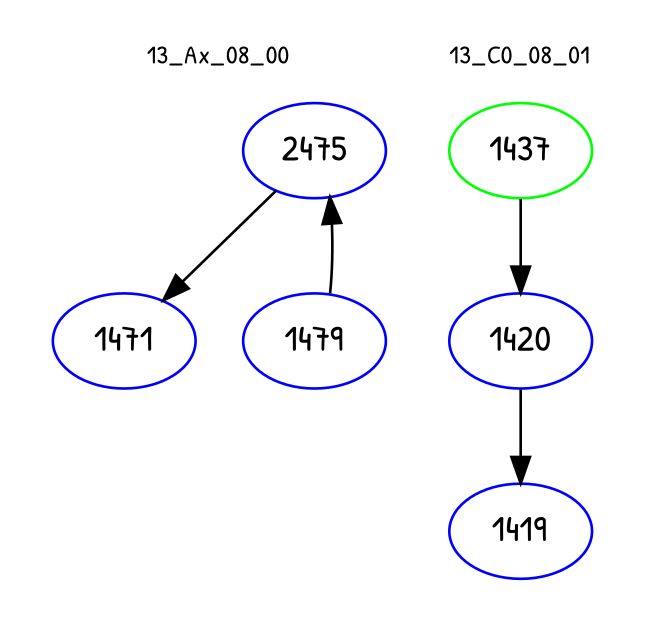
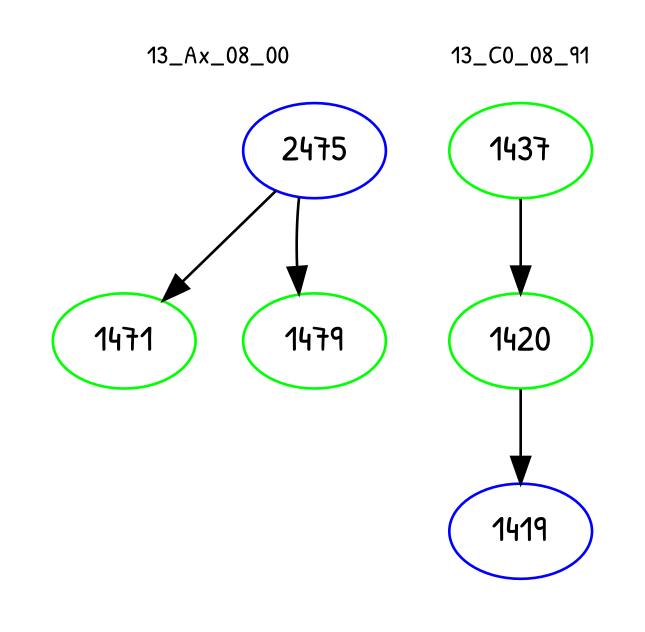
(521, 57) -> (521, 57)
(332, 259) -> (297, 232)
(124, 341) -> (124, 341)
(315, 341) -> (315, 341)
(521, 341) -> (521, 341)
